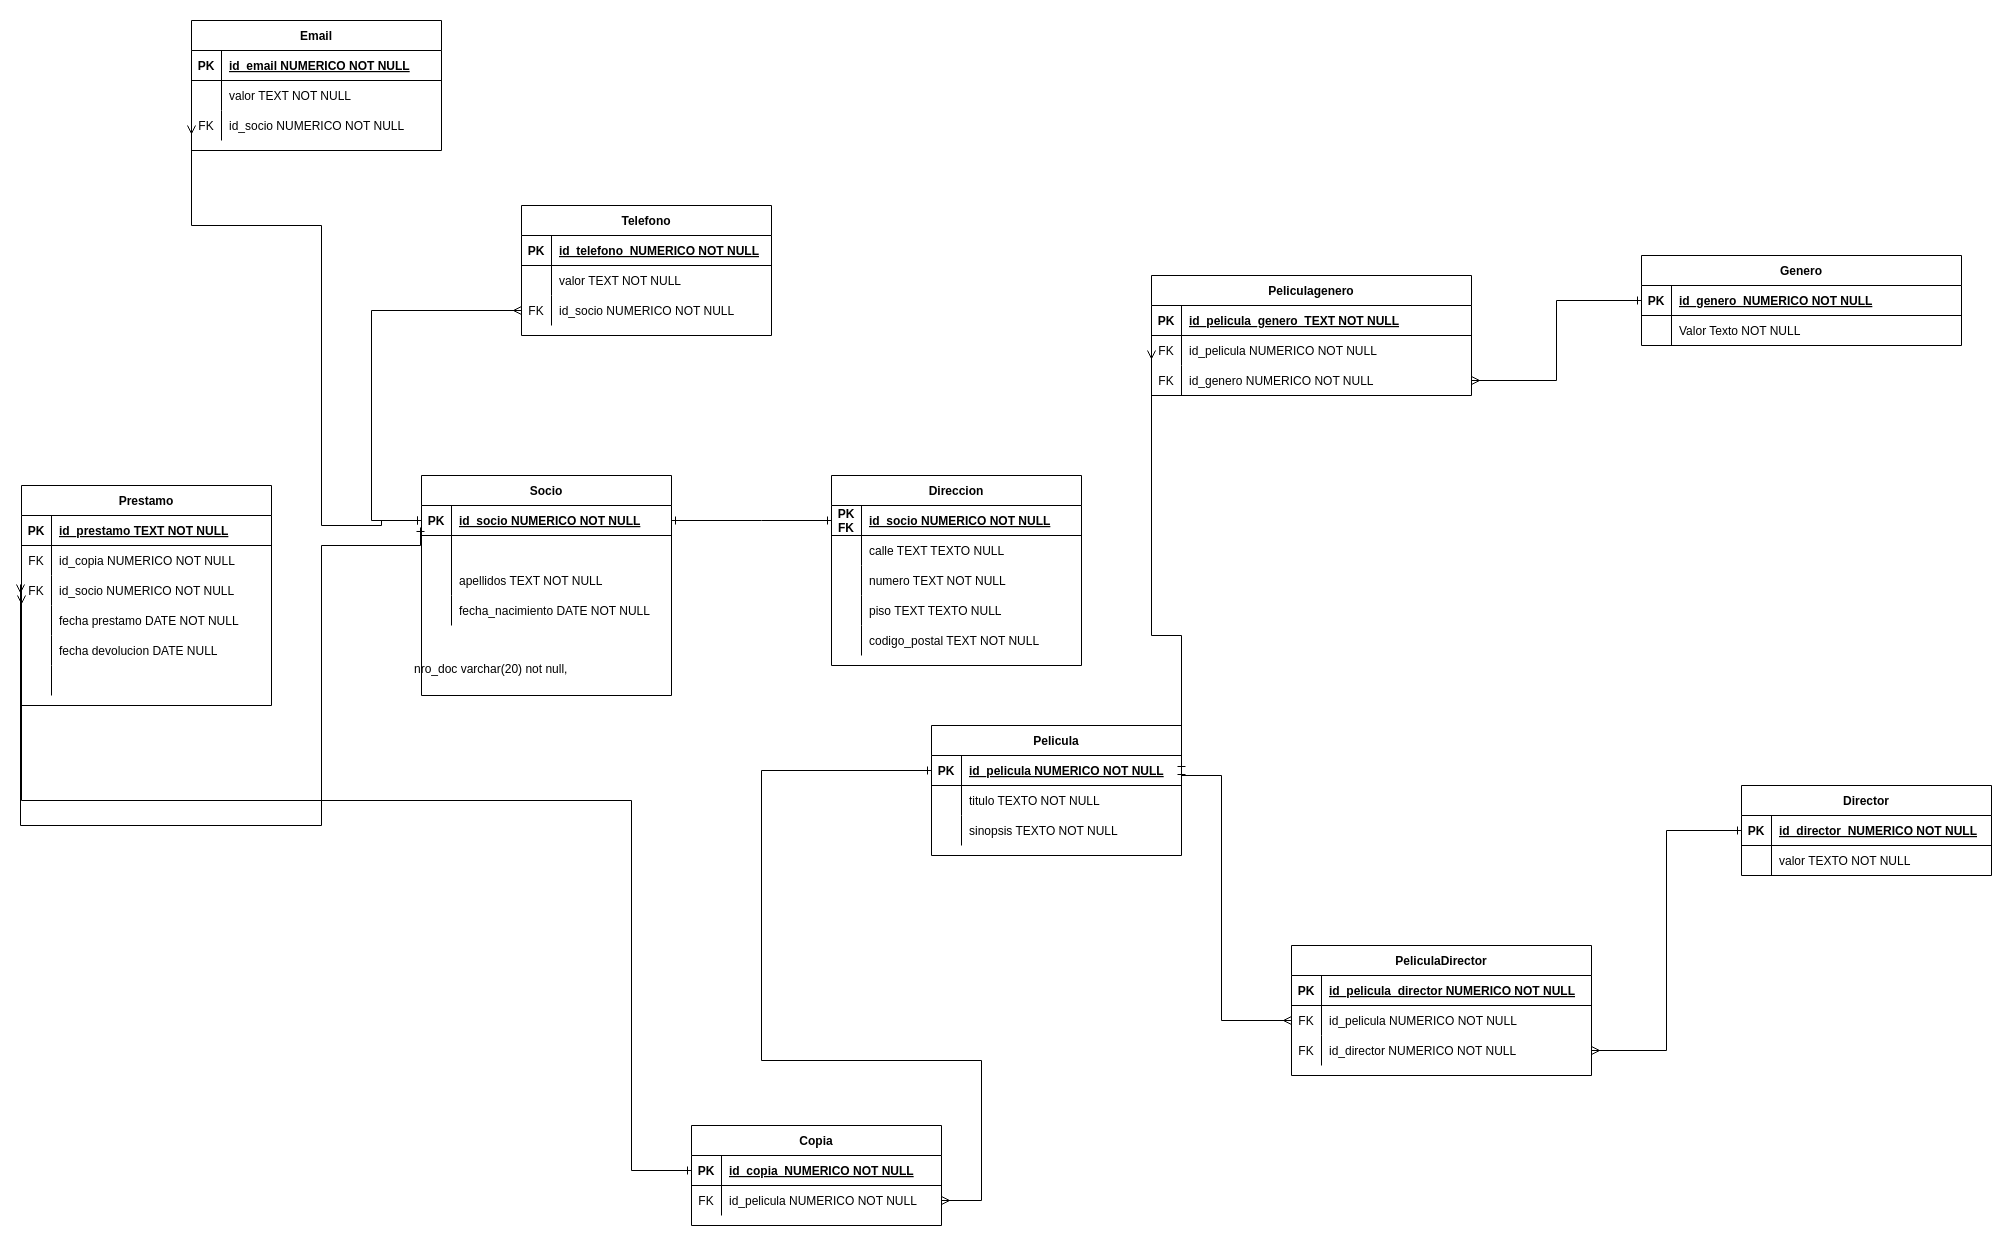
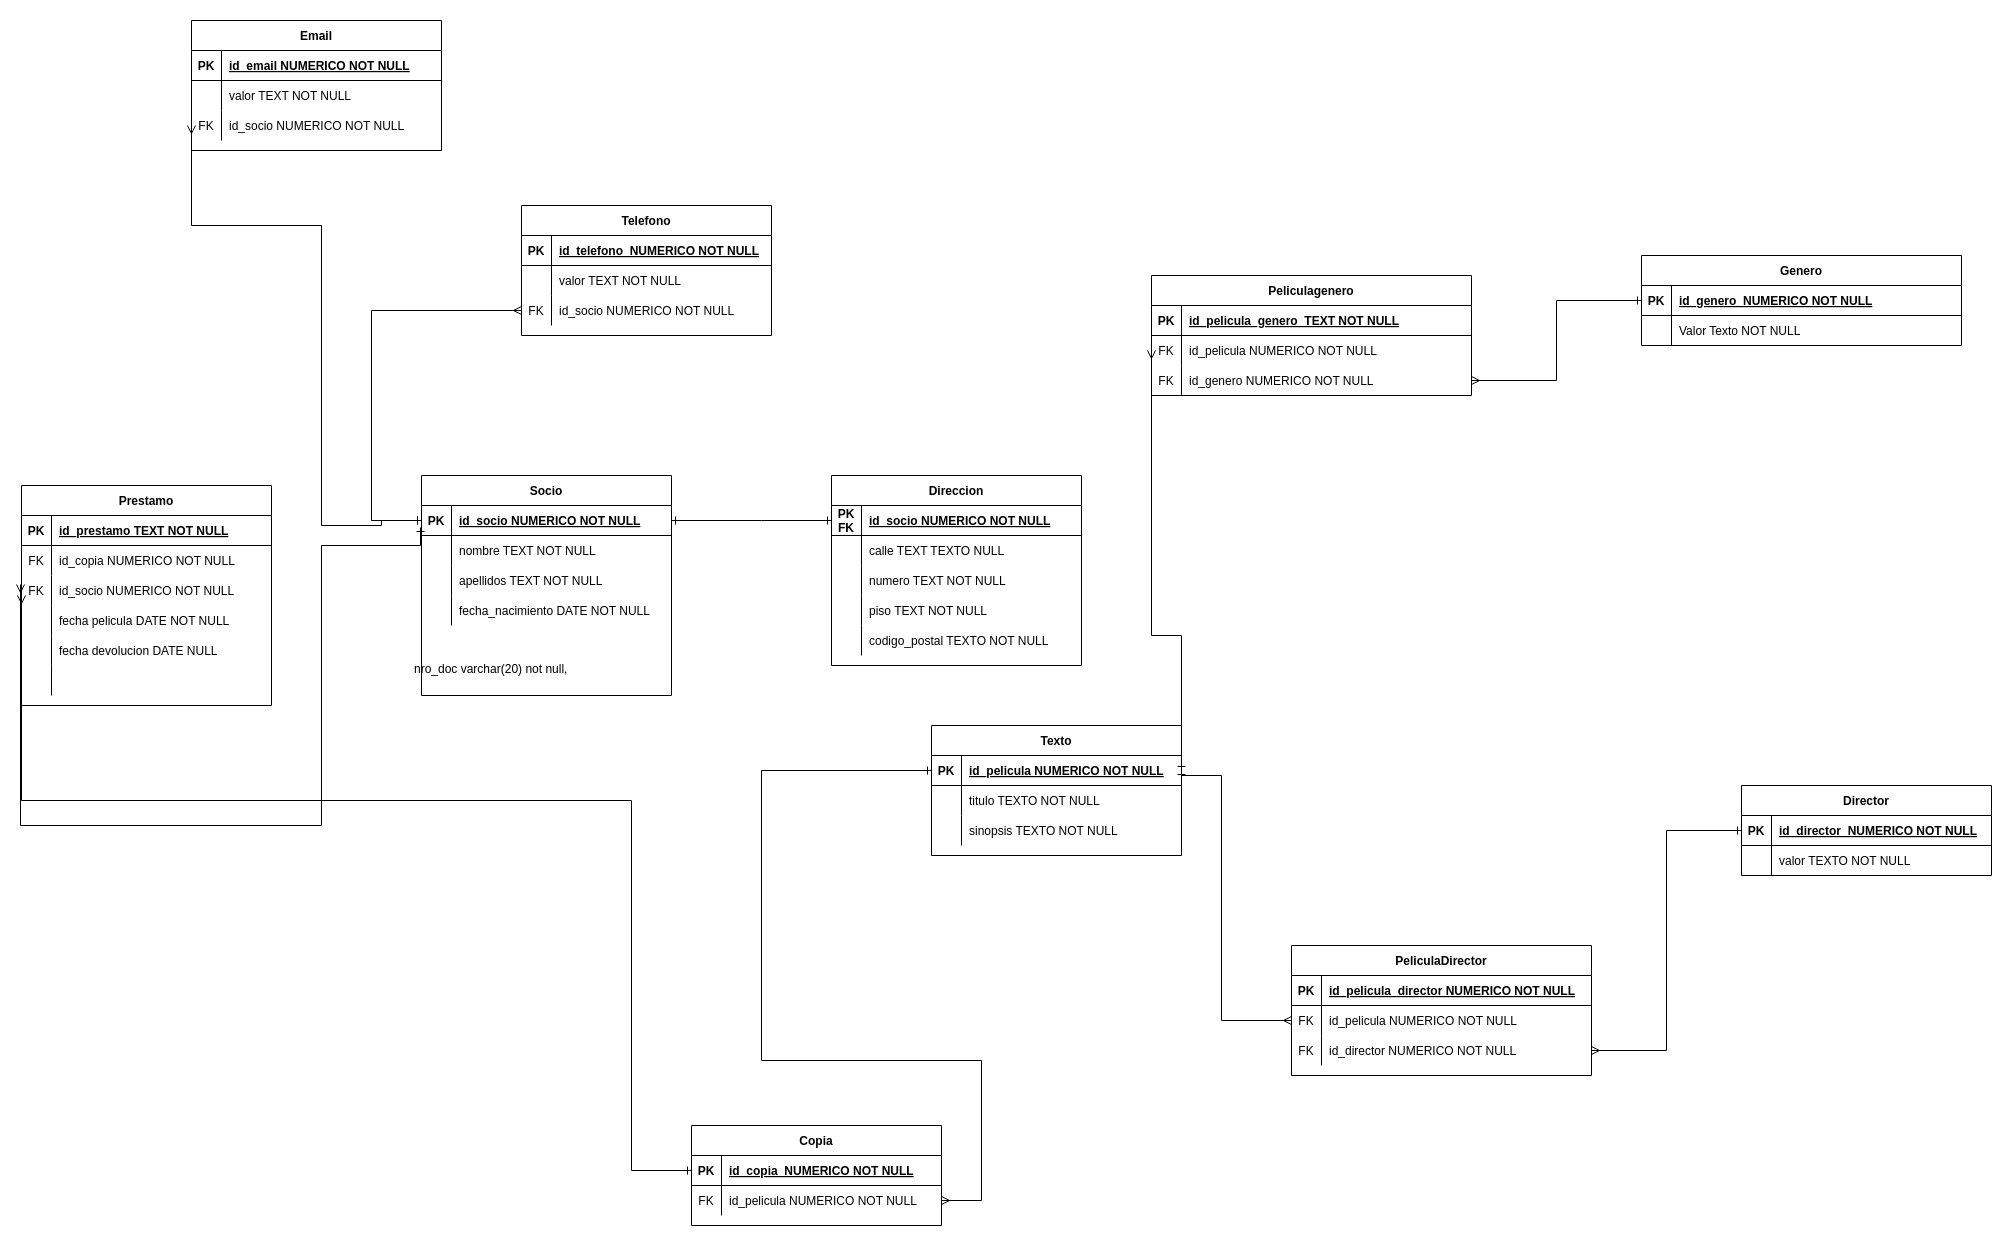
none -> (562, 551)
(930, 611) -> (923, 611)
(147, 621) -> (142, 621)
(952, 641) -> (955, 641)
(1056, 741) -> (1056, 741)
